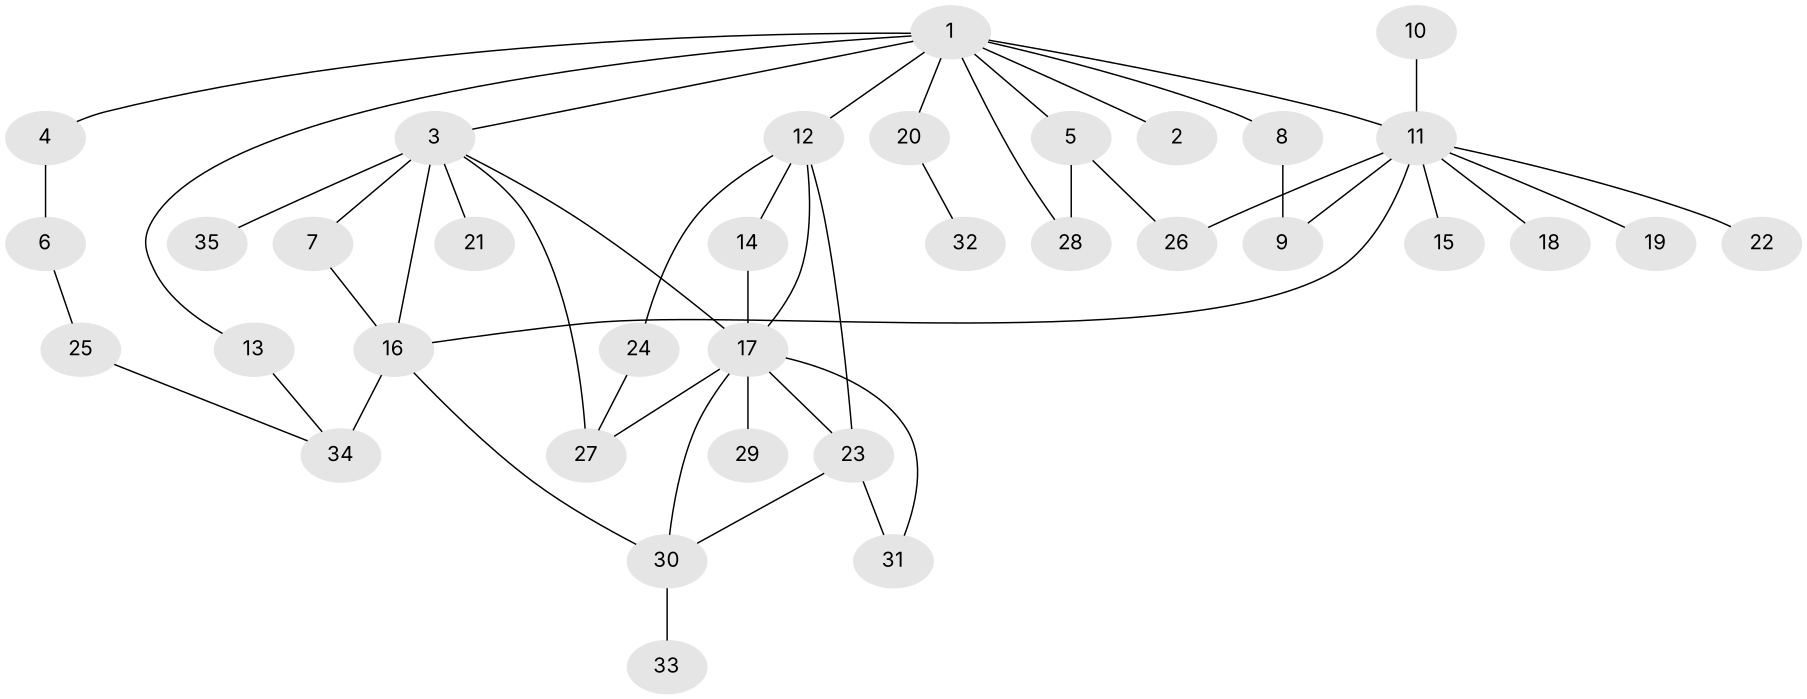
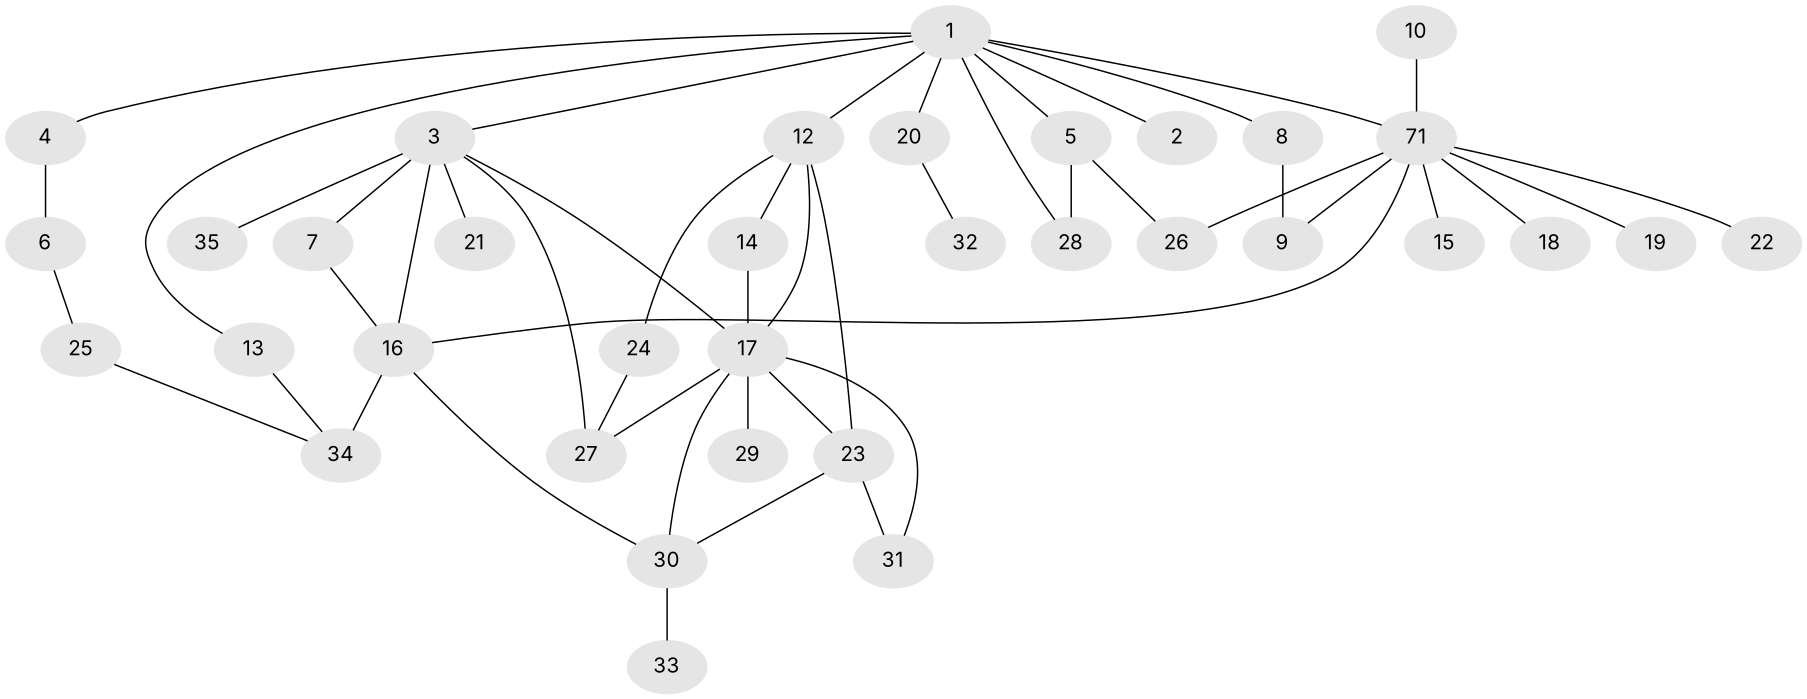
(1417, 138) -> (1417, 138)
